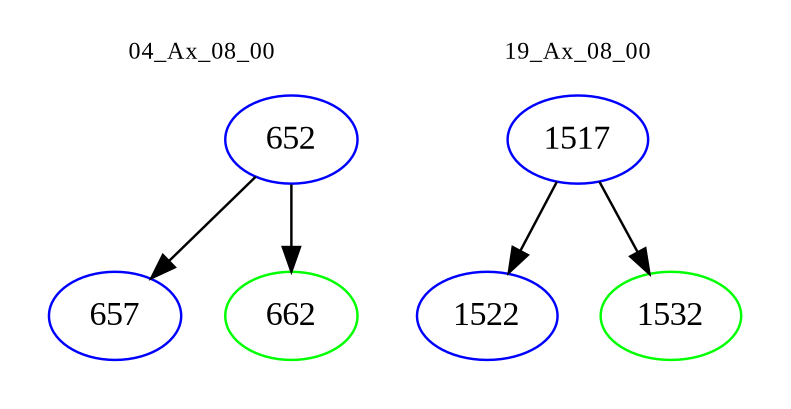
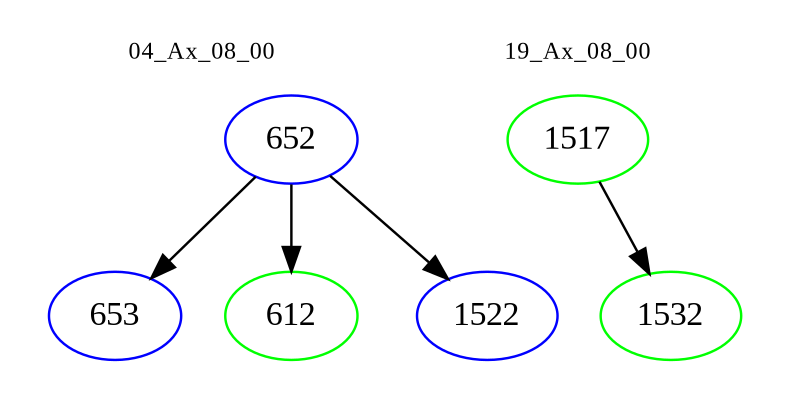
(578, 140) -> (578, 140)
(539, 216) -> (362, 204)
(115, 316) -> (115, 316)
(291, 316) -> (291, 316)
